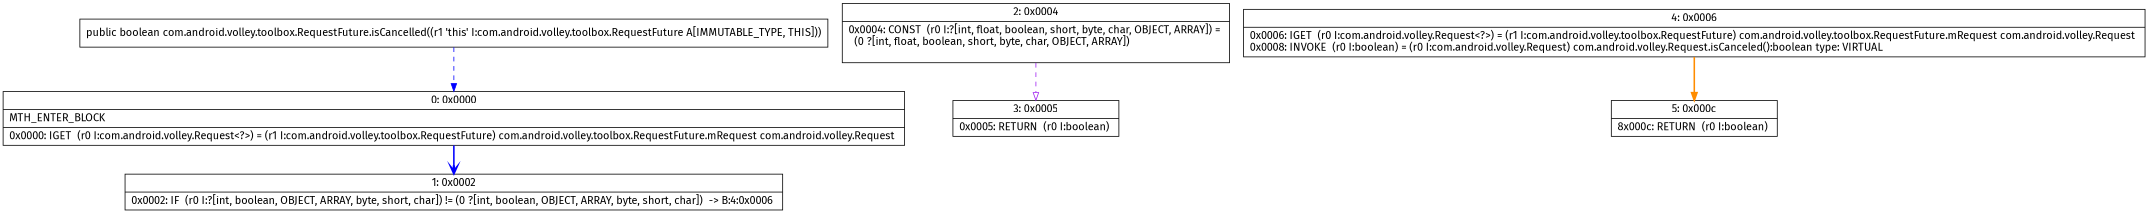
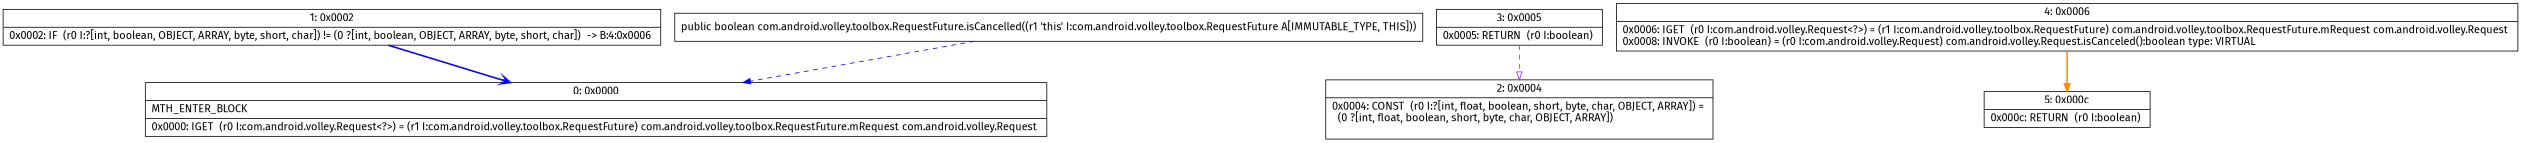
(1036, 78) -> (1519, 59)
(1694, 127) -> (2067, 118)
(454, 156) -> (446, 63)
